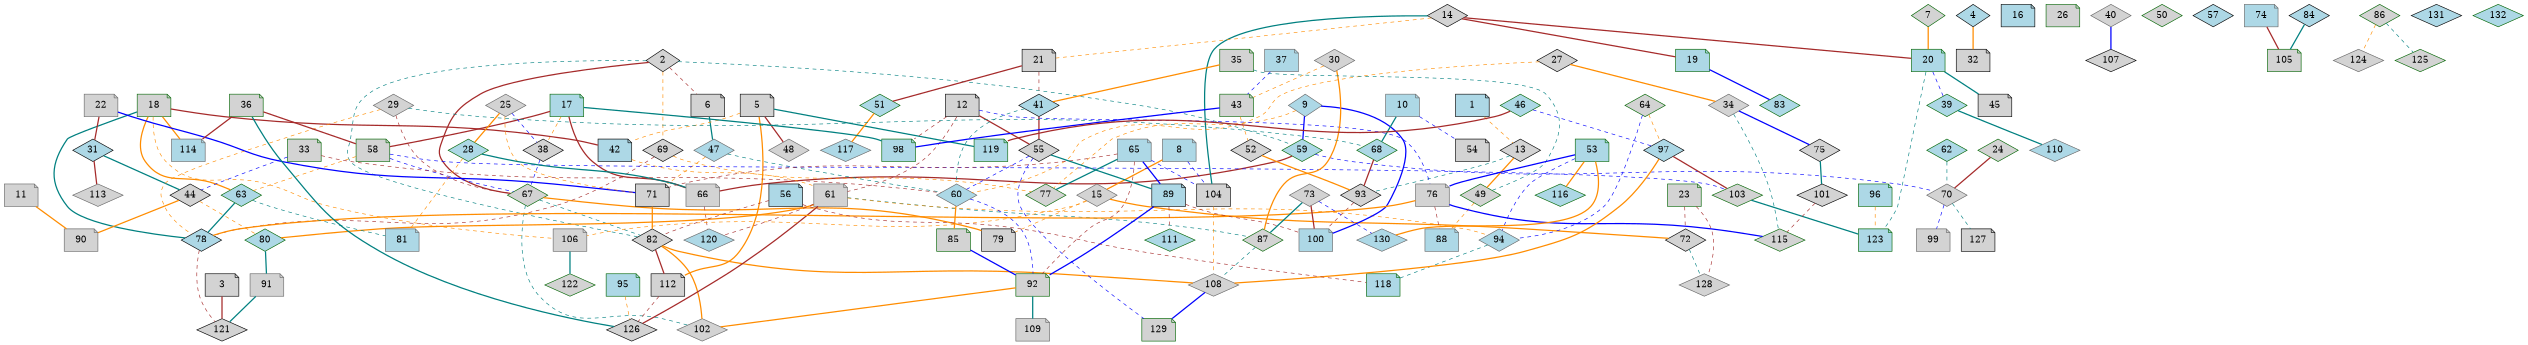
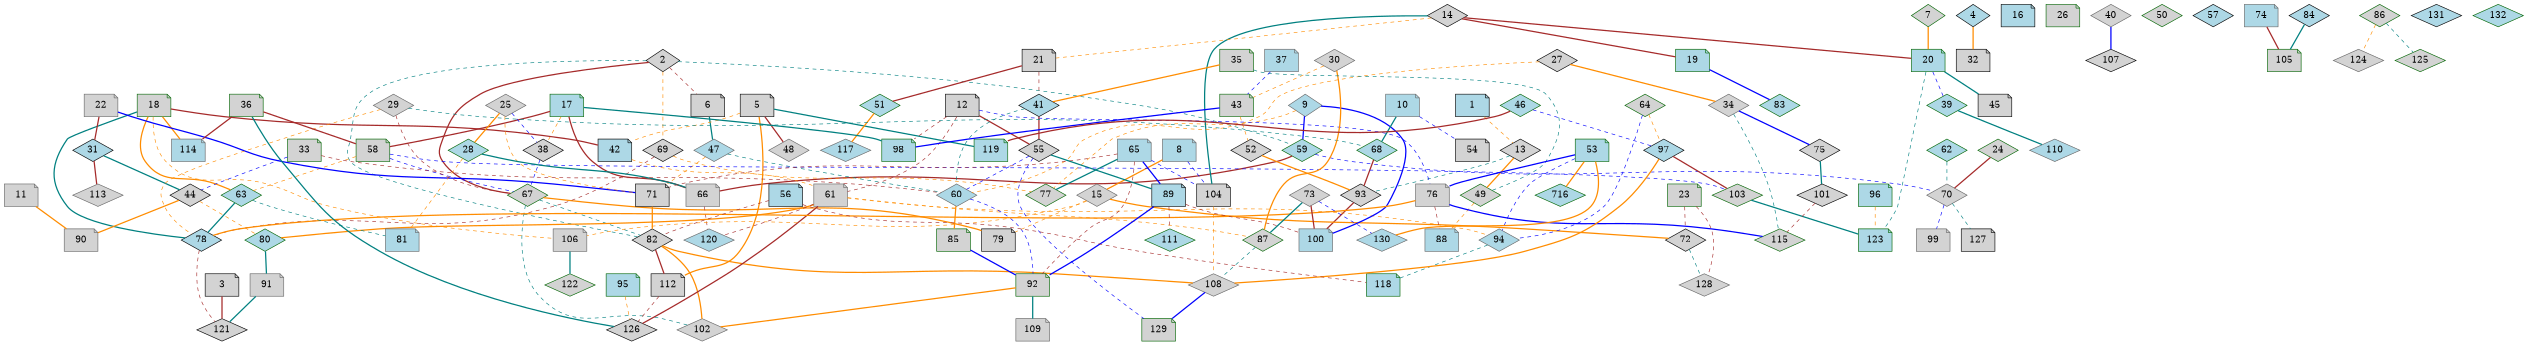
(1560, 195) -> (1560, 195)
(1338, 218) -> (1338, 218)
(1149, 223) -> (1149, 223)
